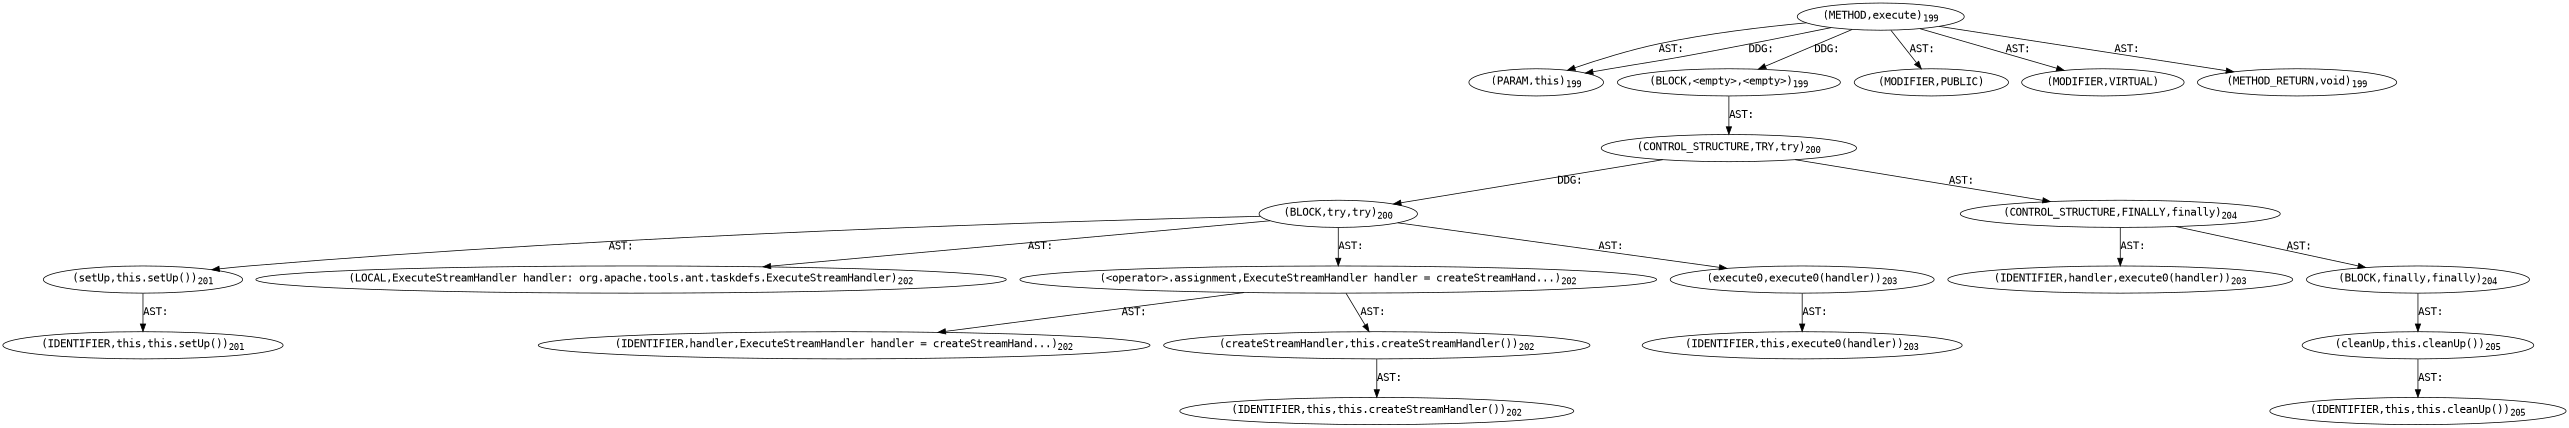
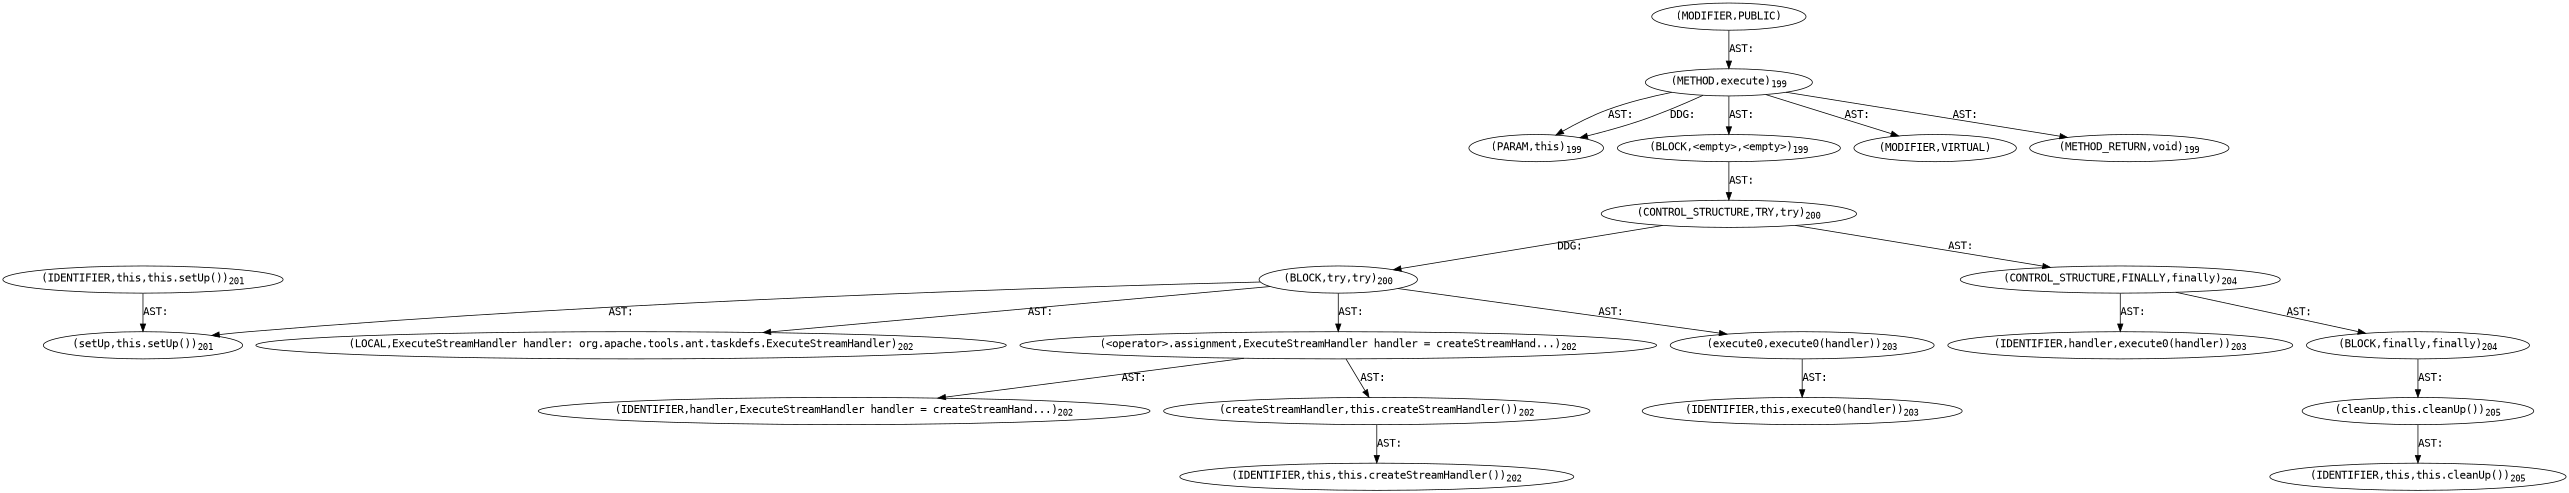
(1904, 47) -> (1729, 46)
(1830, 49) -> (1745, 115)
(143, 309) -> (143, 309)
